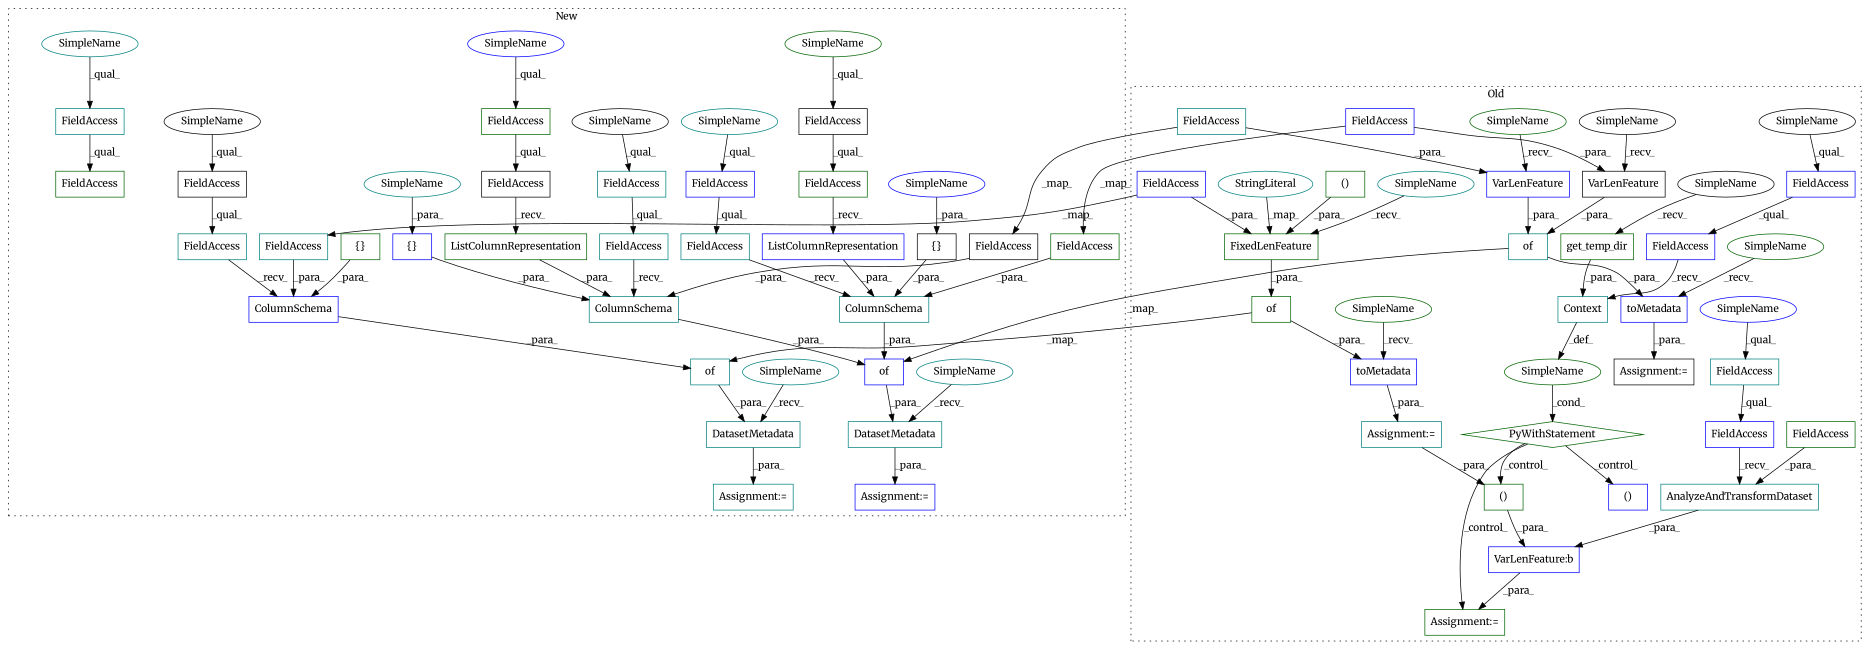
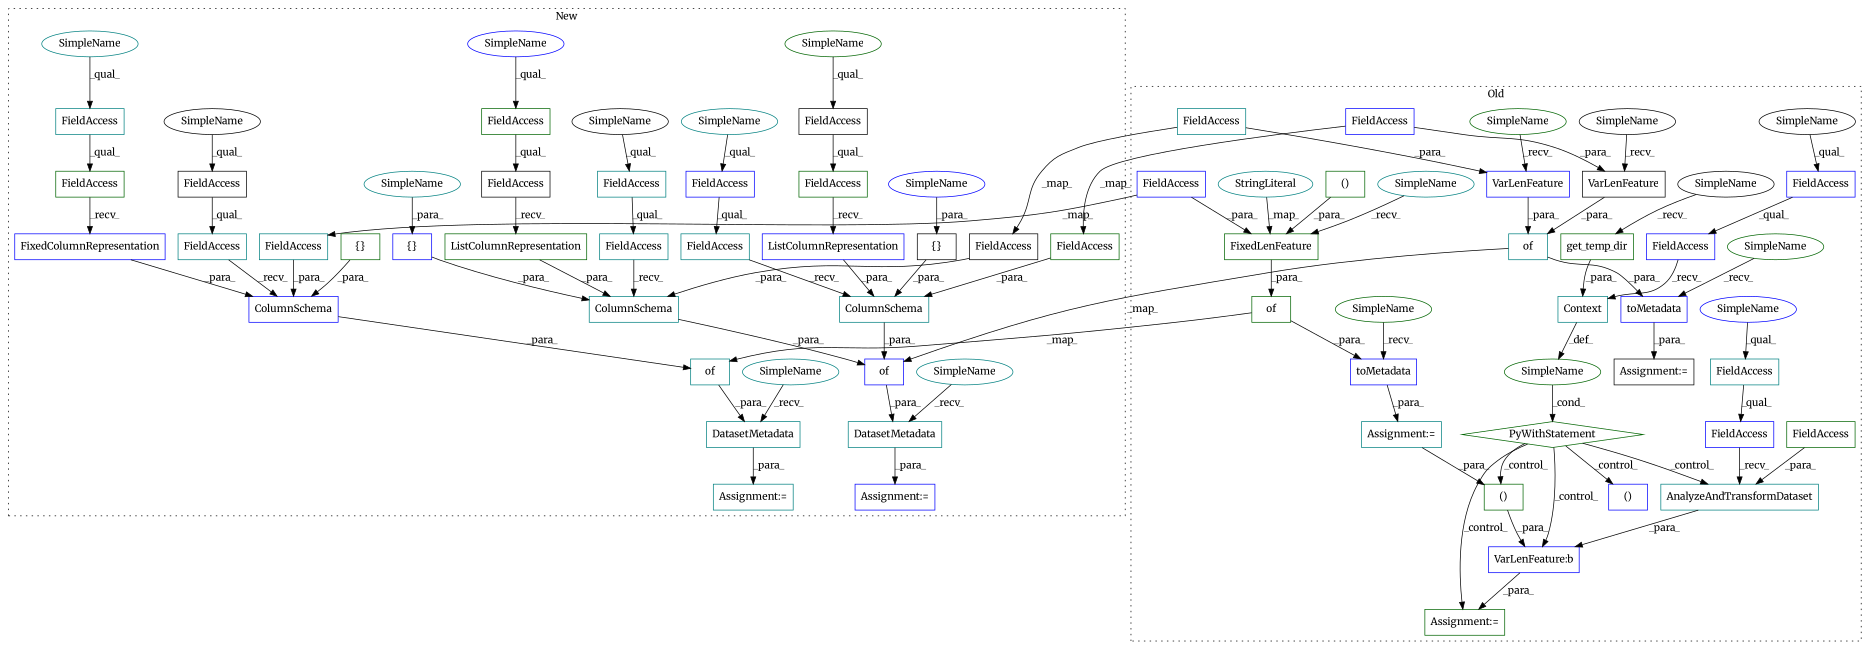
none -> (90, 247)
none -> (1642, 461)
none -> (1554, 494)
